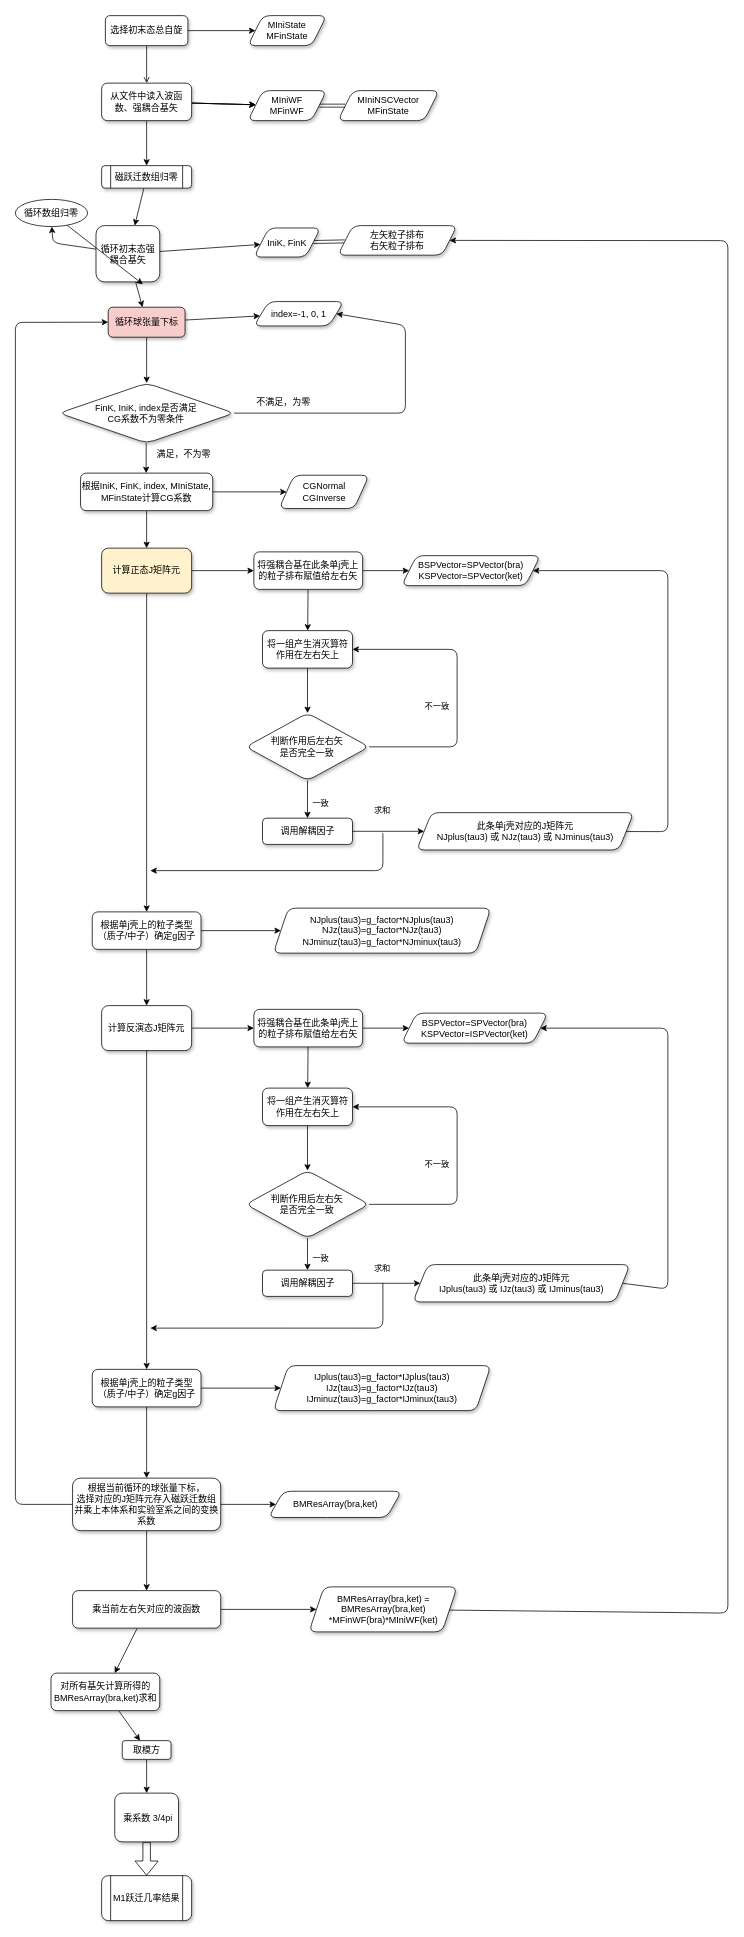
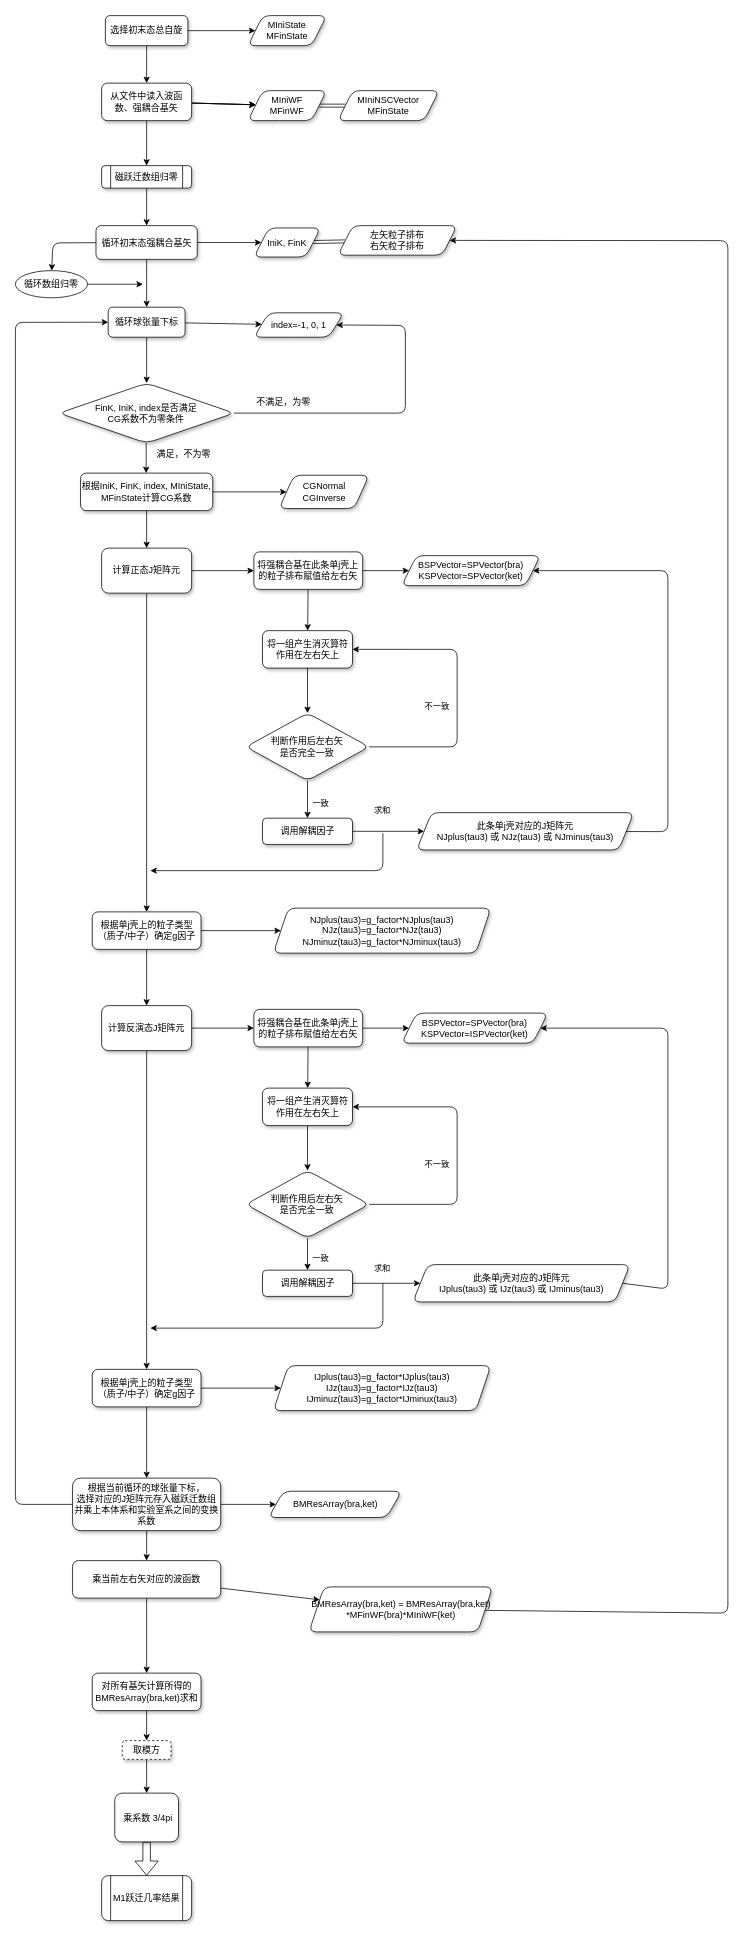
(147, 78) -> (147, 76)
(51, 213) -> (51, 284)
(128, 254) -> (147, 242)
(299, 314) -> (299, 325)
(147, 322) -> (147, 322)
(147, 570) -> (147, 570)
(147, 1609) -> (147, 1579)
(383, 1609) -> (401, 1609)
(105, 1692) -> (147, 1692)
(147, 1750) -> (147, 1750)
